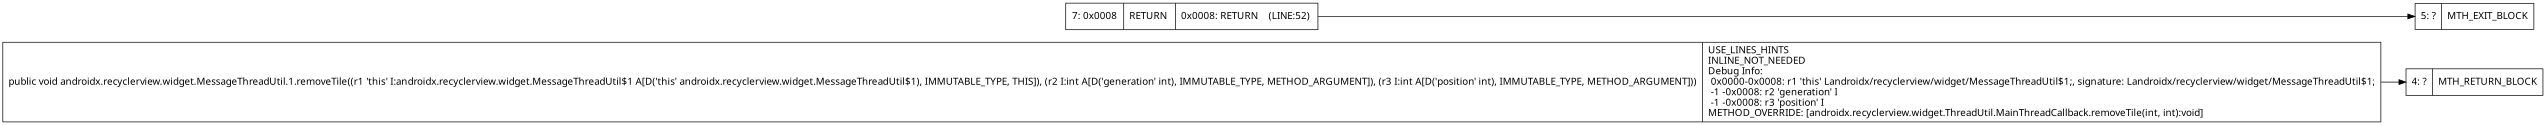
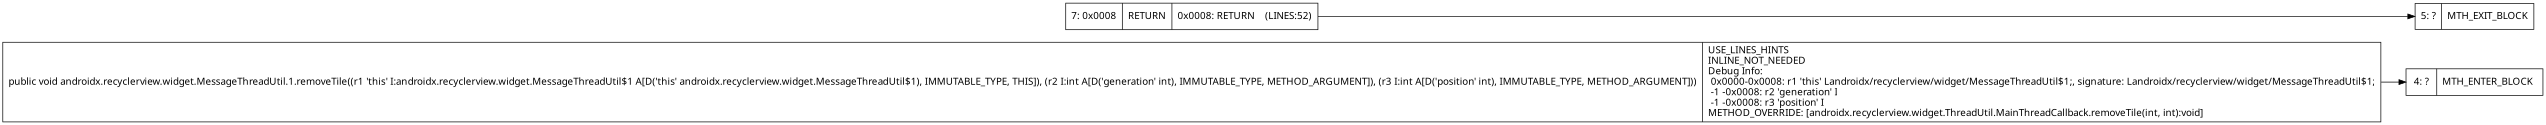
(1246, 16) -> (1245, 16)
(2488, 82) -> (2488, 82)
